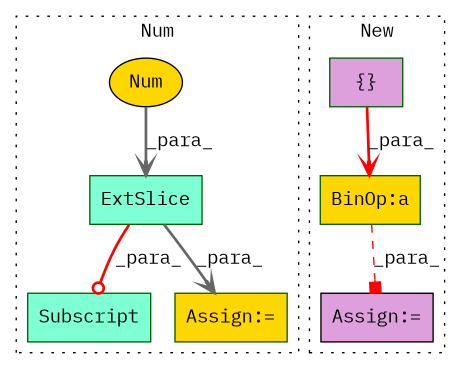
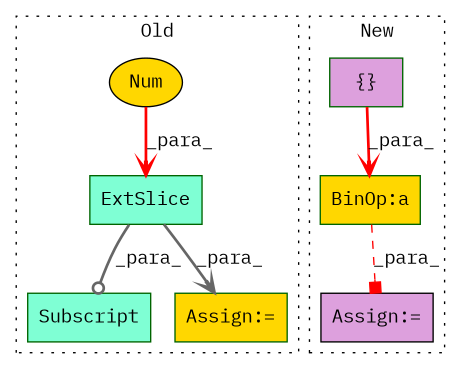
(157, 32) -> (157, 32)
(146, 134) -> (146, 134)
(113, 253) -> (113, 253)
